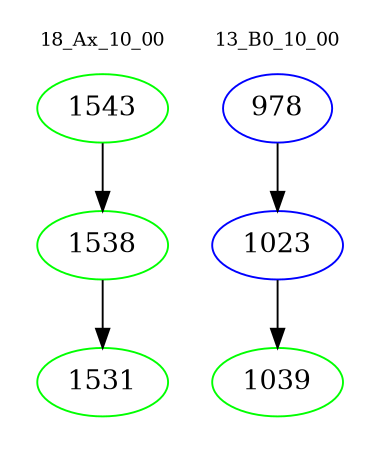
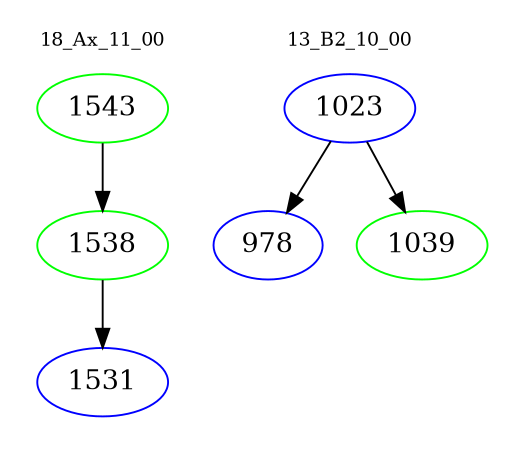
(103, 41) -> (103, 41)
(278, 41) -> (350, 41)
(278, 168) -> (314, 169)
(103, 382) -> (103, 382)
